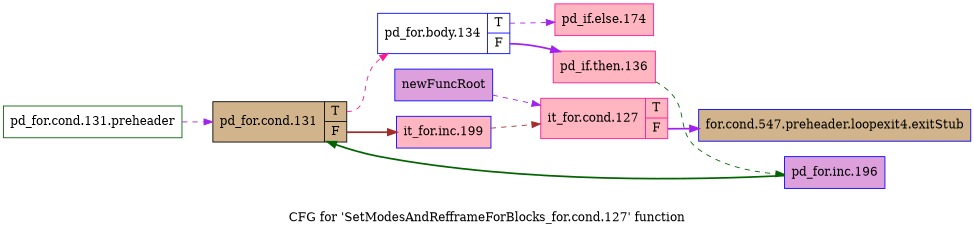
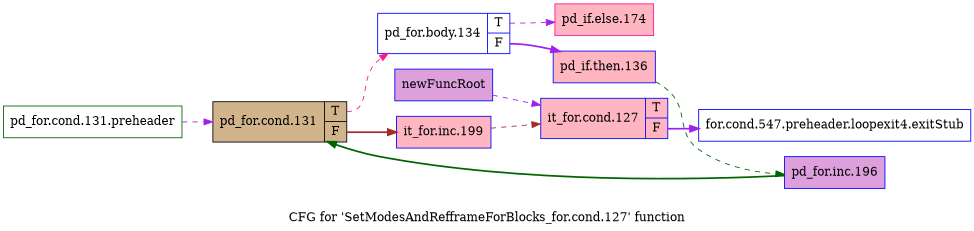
(604, 67) -> (604, 67)
(604, 118) -> (604, 118)
(835, 125) -> (835, 125)
